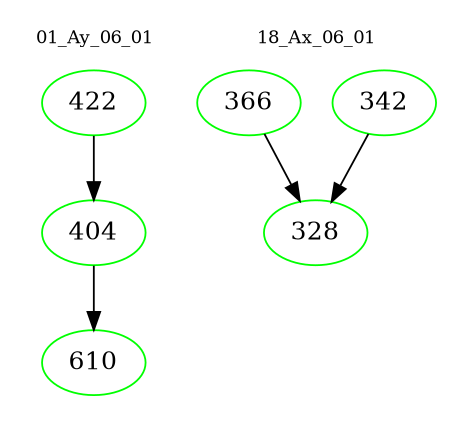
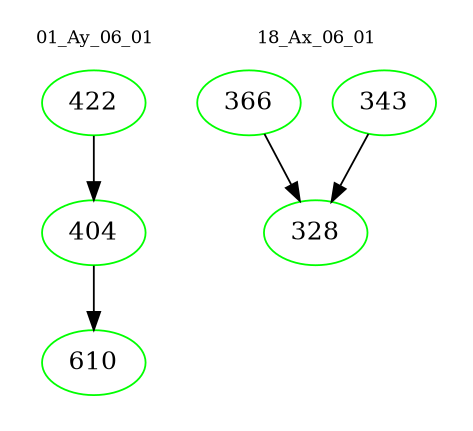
(384, 103) -> (384, 103)
